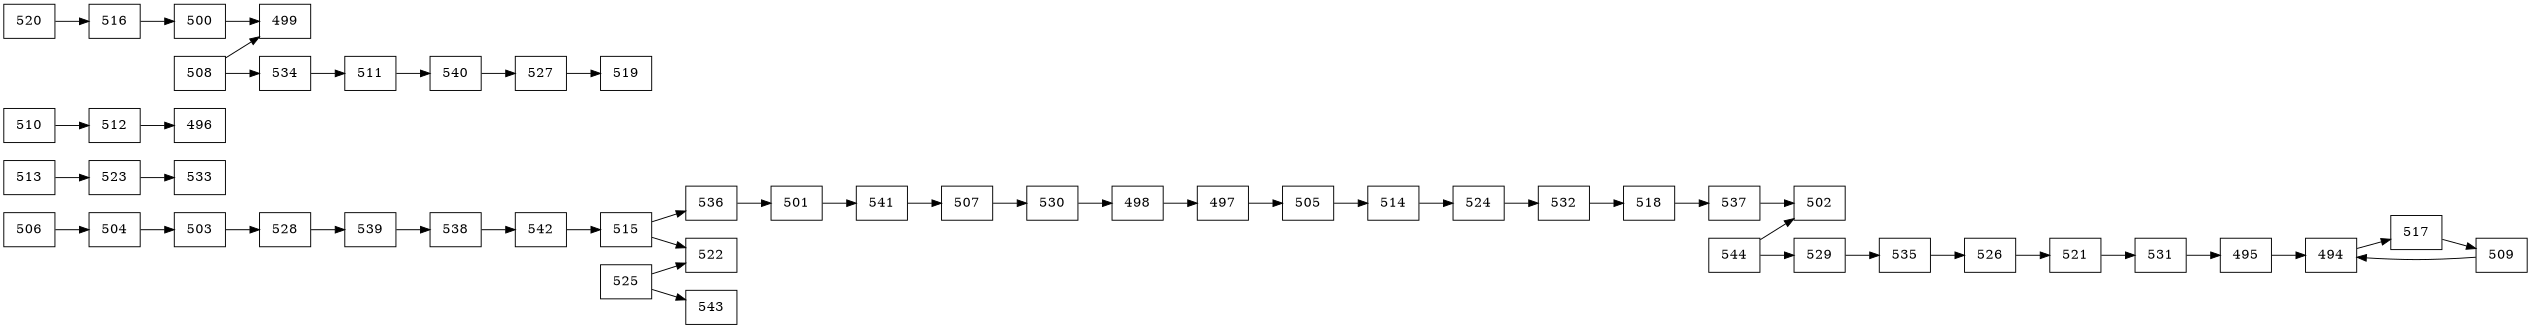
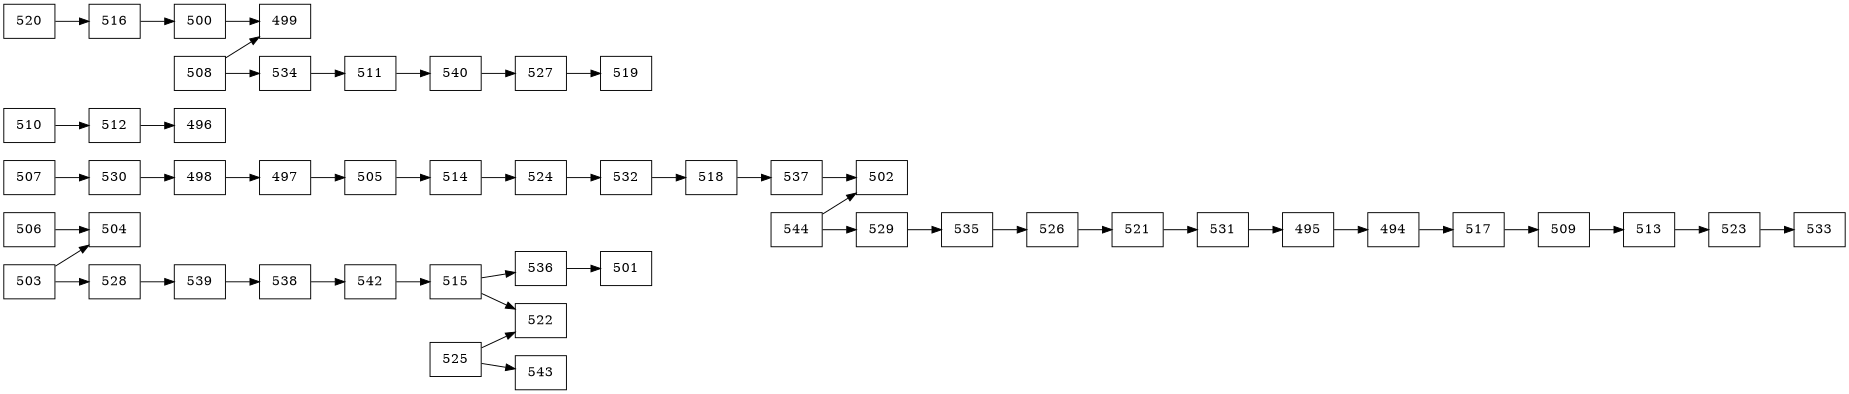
(882, 203) -> none
(153, 230) -> (68, 258)
(2421, 260) -> (1602, 230)
